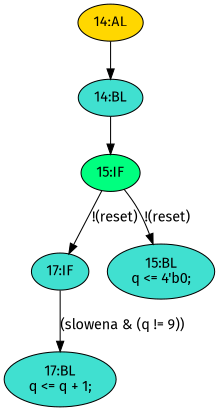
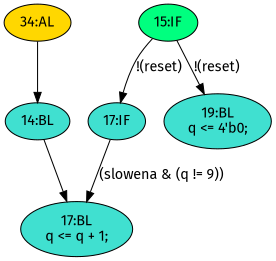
(111, 23) -> (38, 23)
(111, 130) -> (54, 166)
(161, 272) -> (218, 121)
